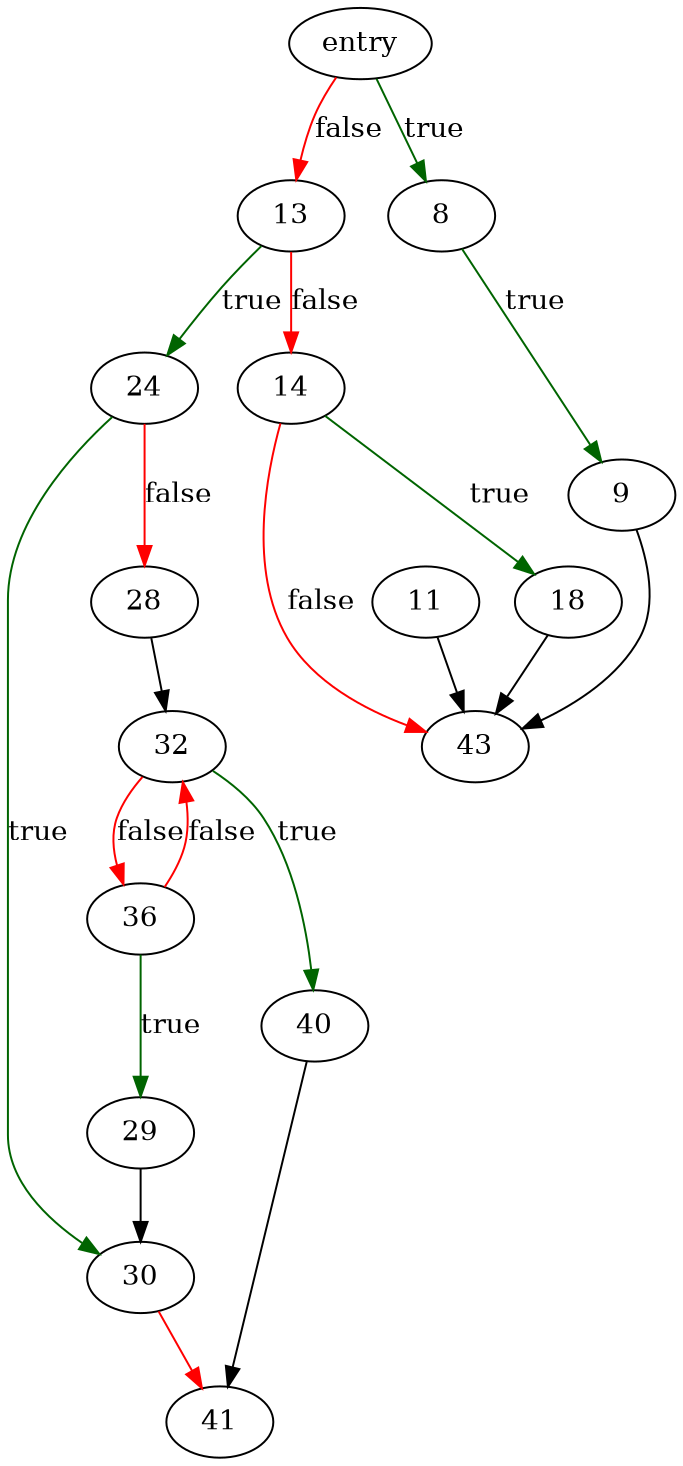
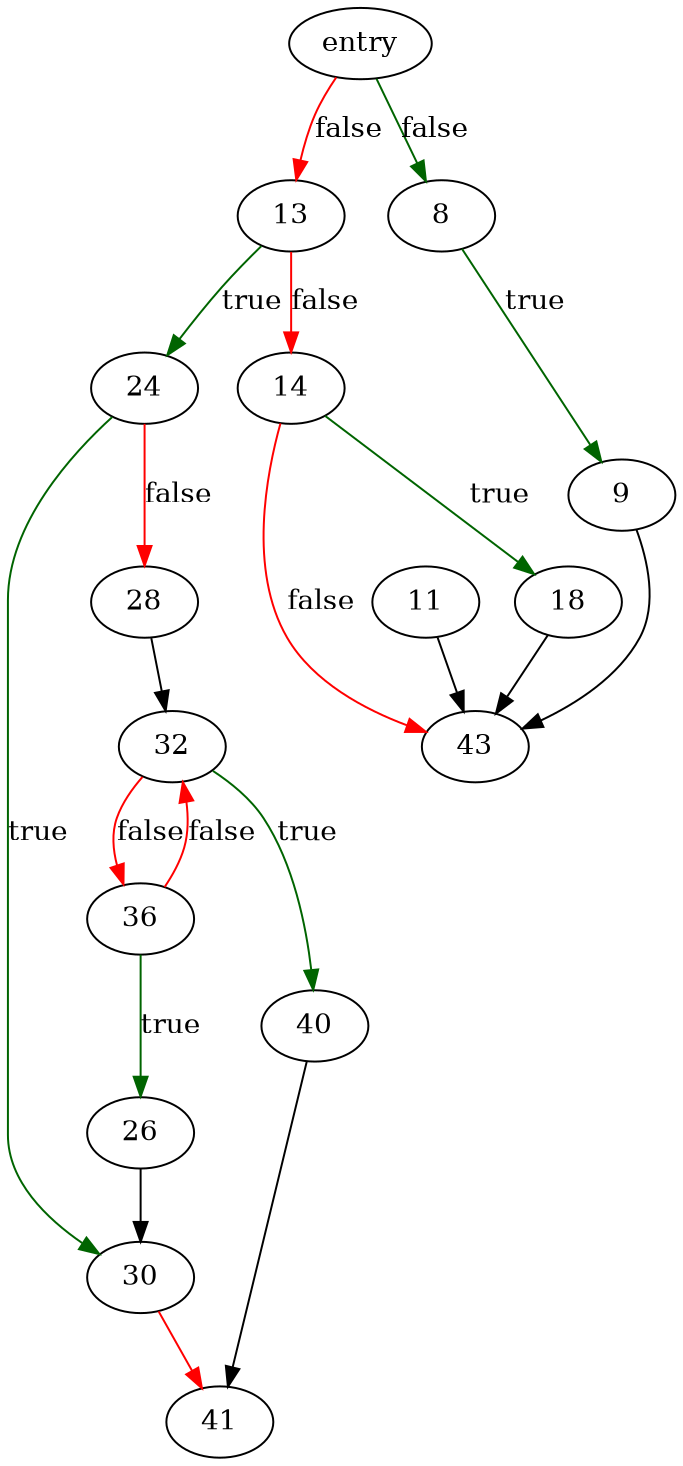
(435, 130) -> (435, 130)
(141, 1133) -> (141, 1133)
